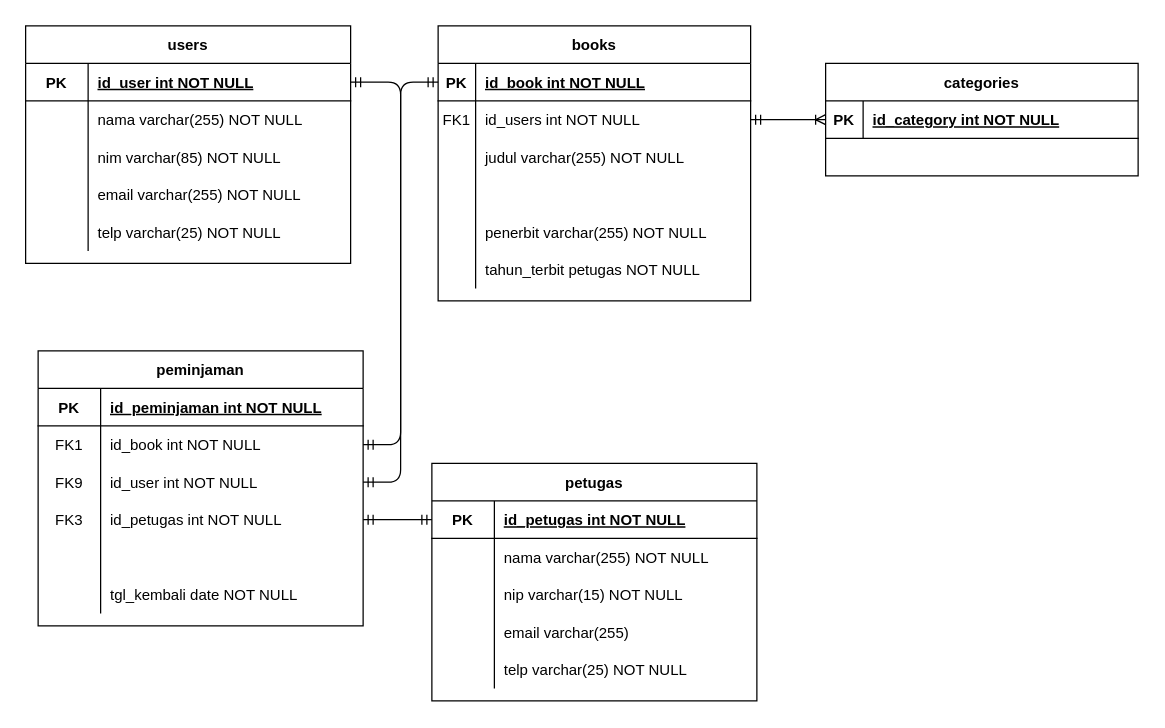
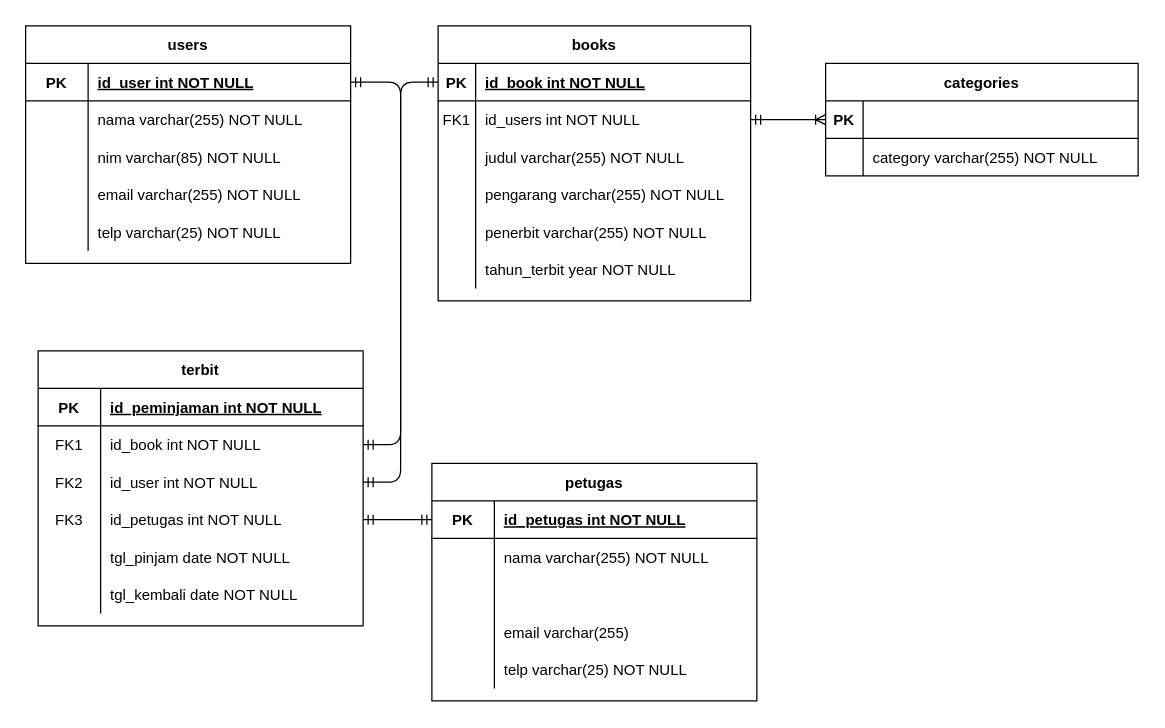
(1001, 119) -> none
none -> (1001, 157)
none -> (613, 194)
(599, 270) -> (586, 270)
(200, 370) -> (200, 370)
(69, 483) -> (69, 483)
none -> (232, 557)
(626, 594) -> none
